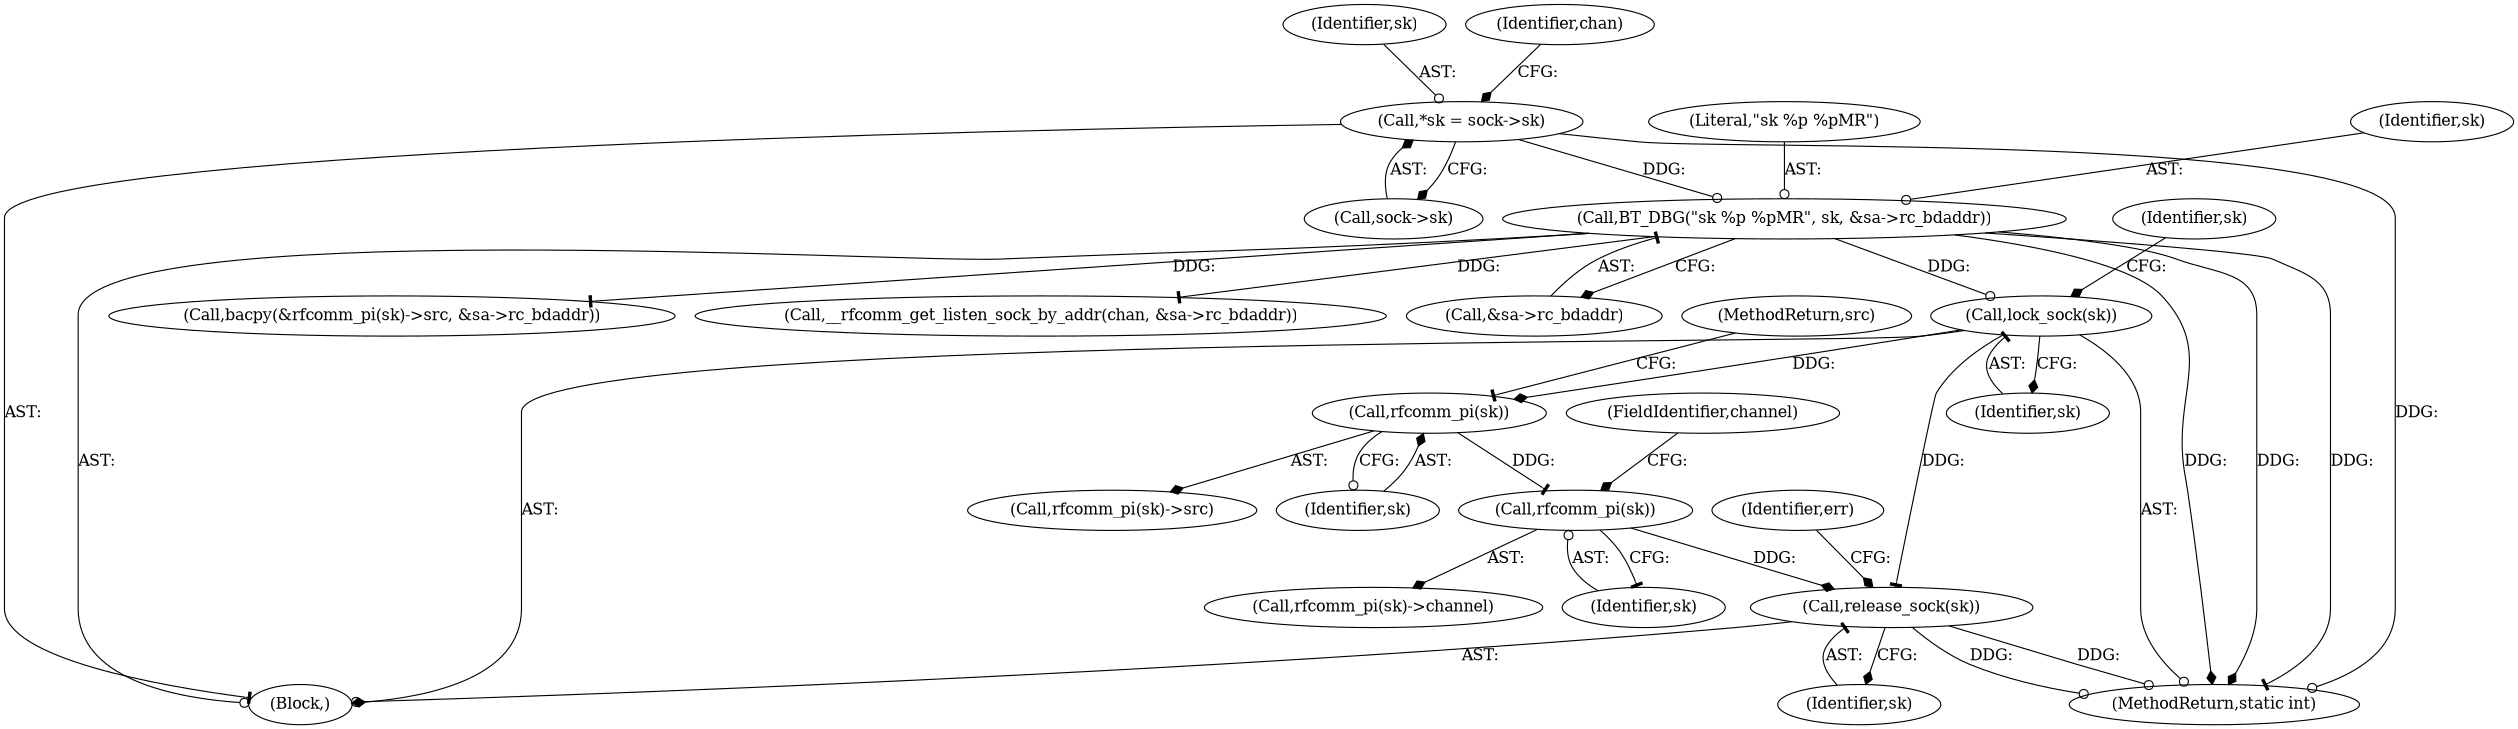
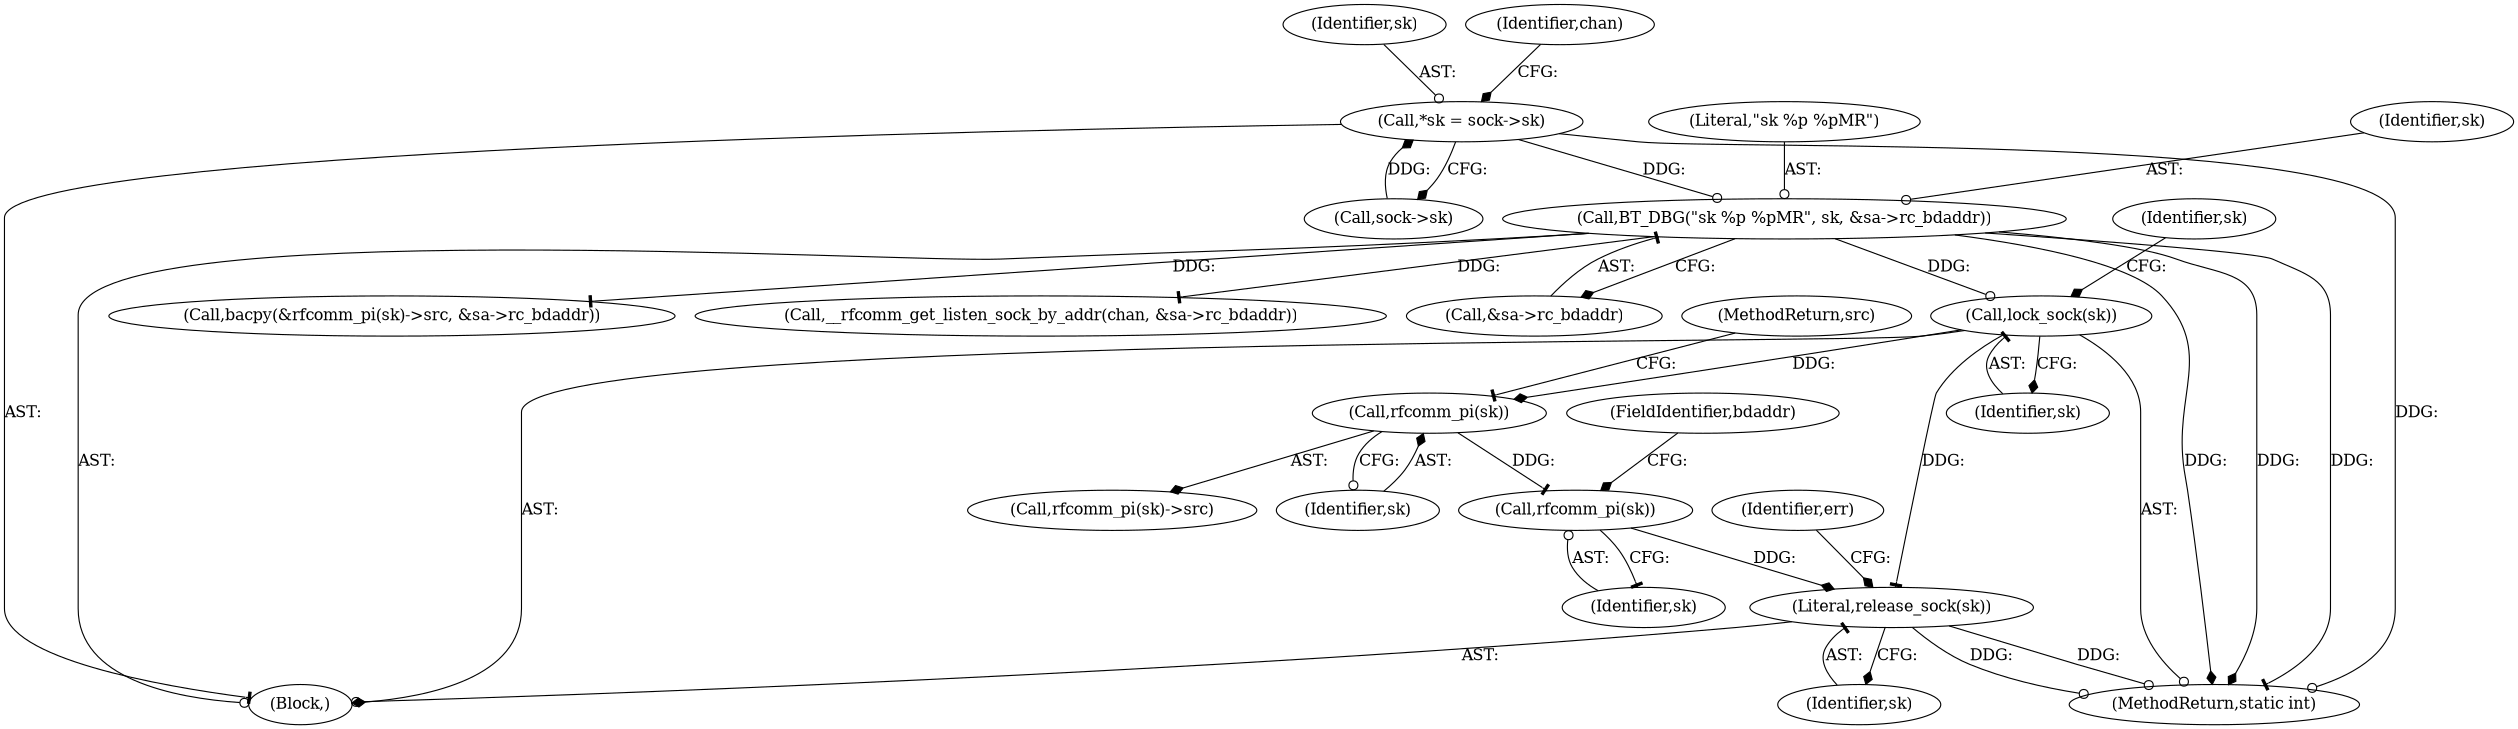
(1411, 170) -> (1411, 170)
(1703, 413) -> (1703, 413)
(1374, 607) -> none
(1892, 607) -> (1892, 607)
